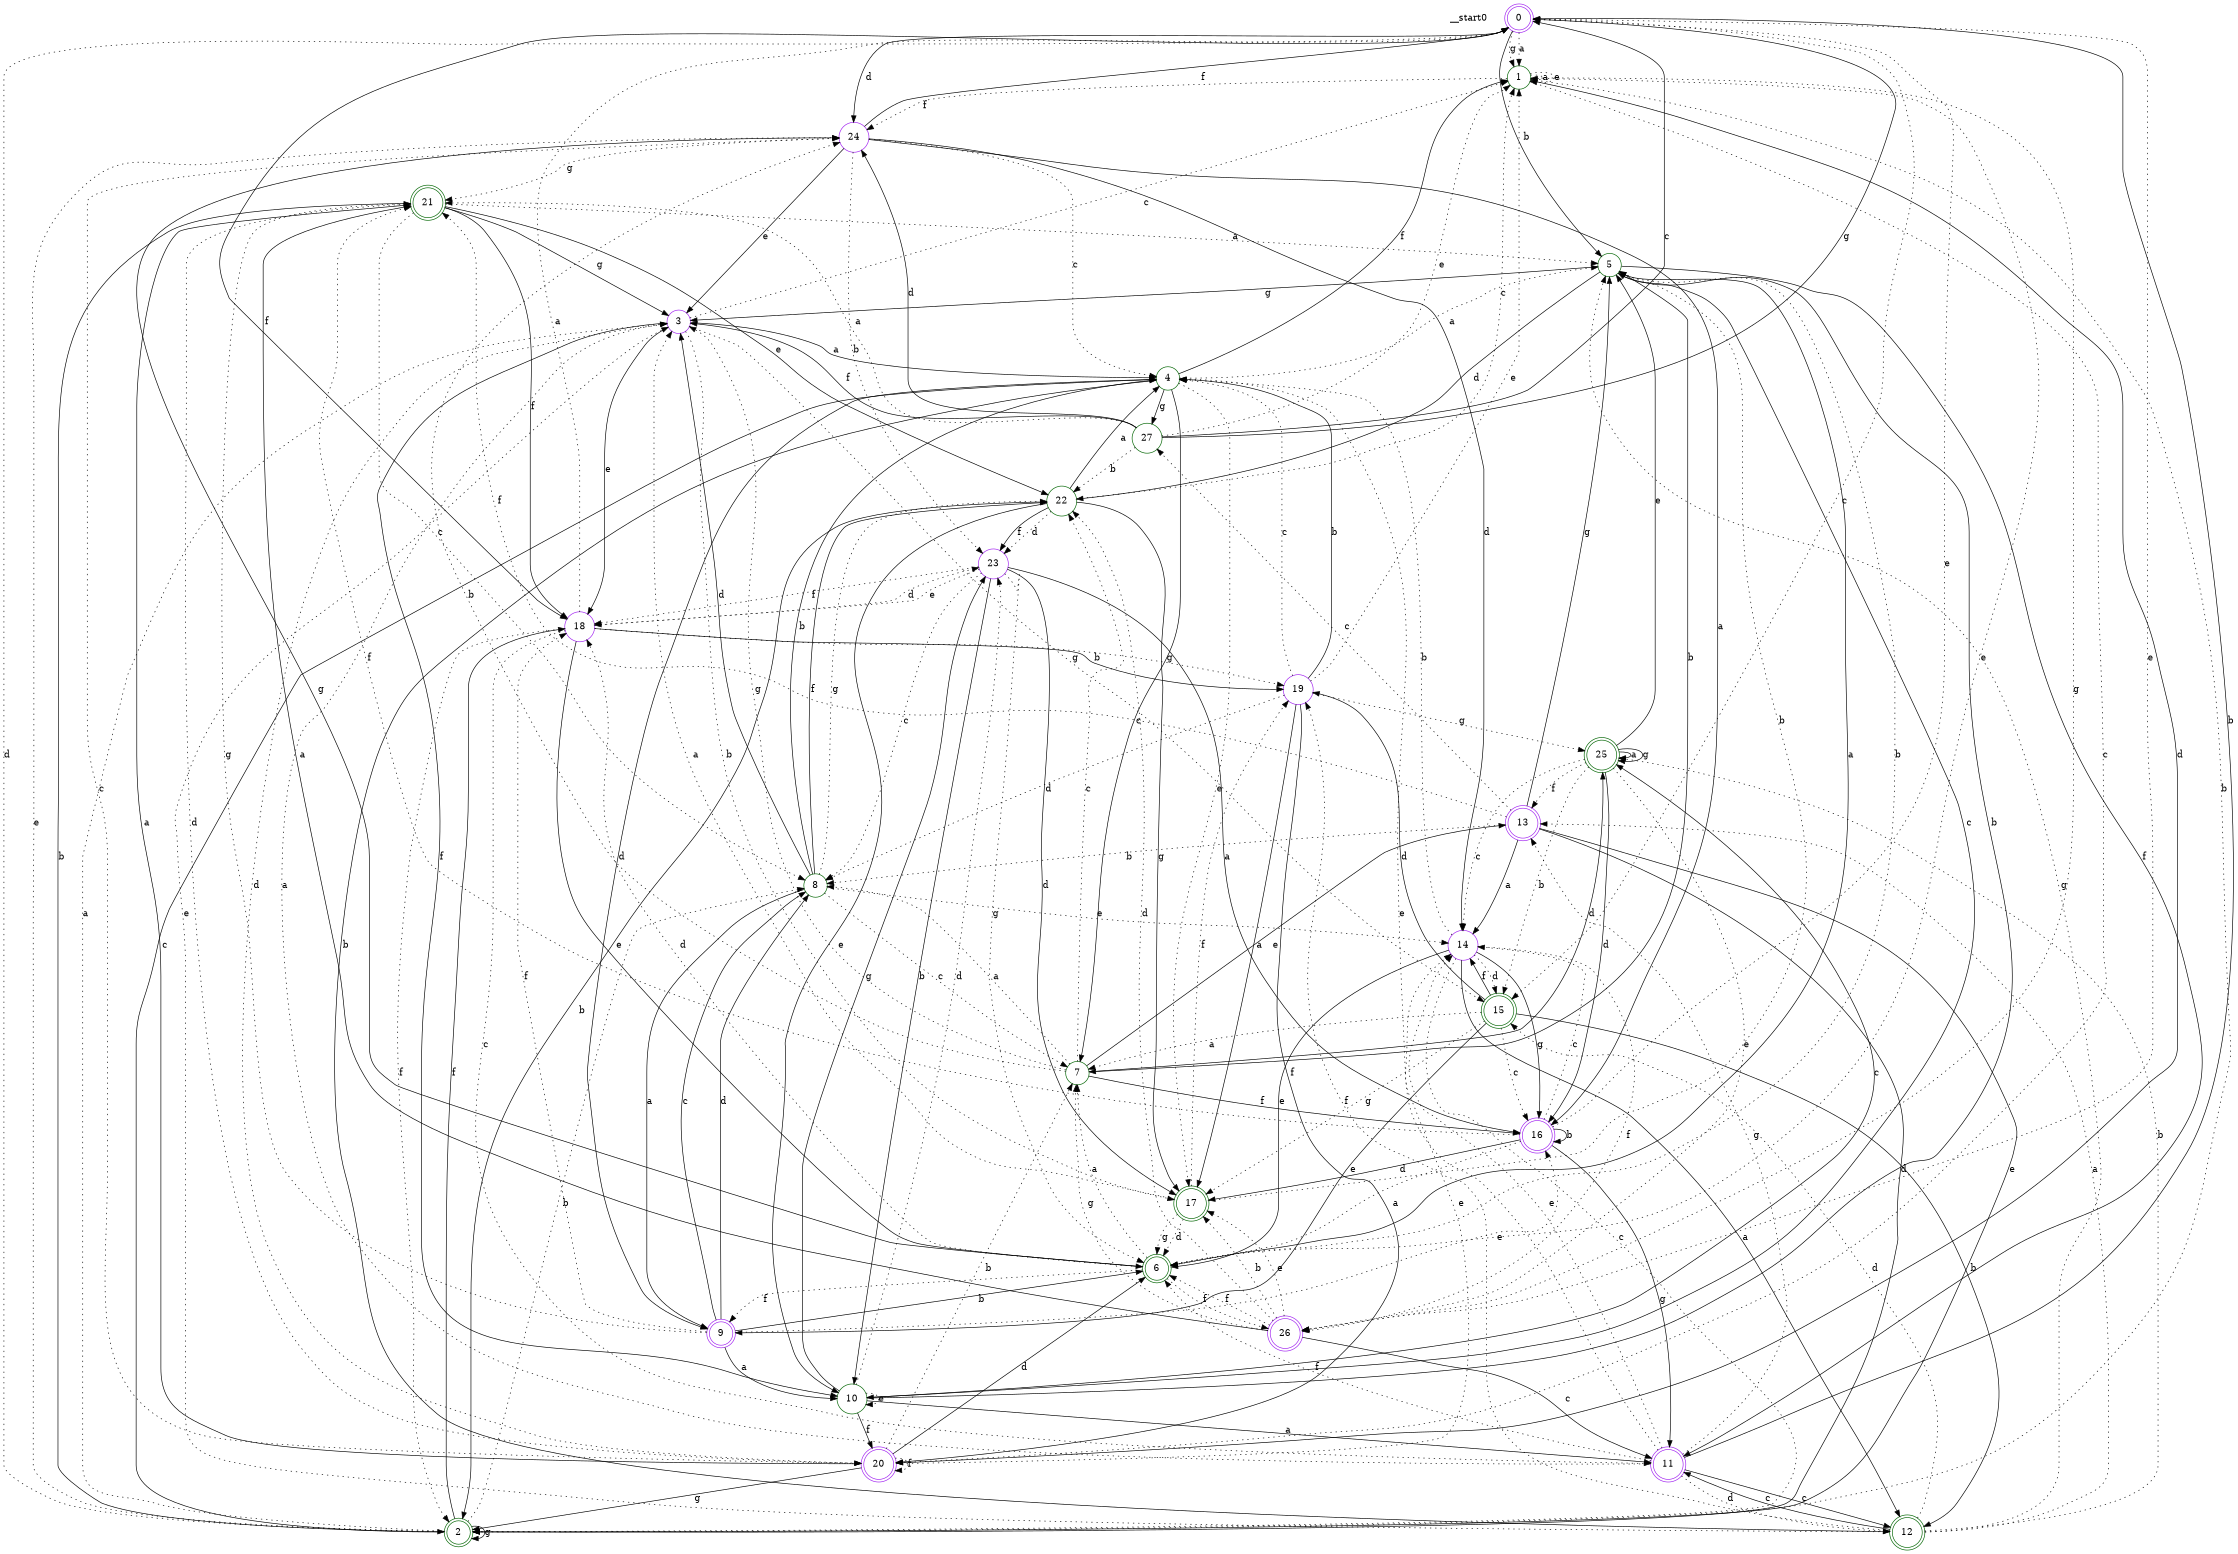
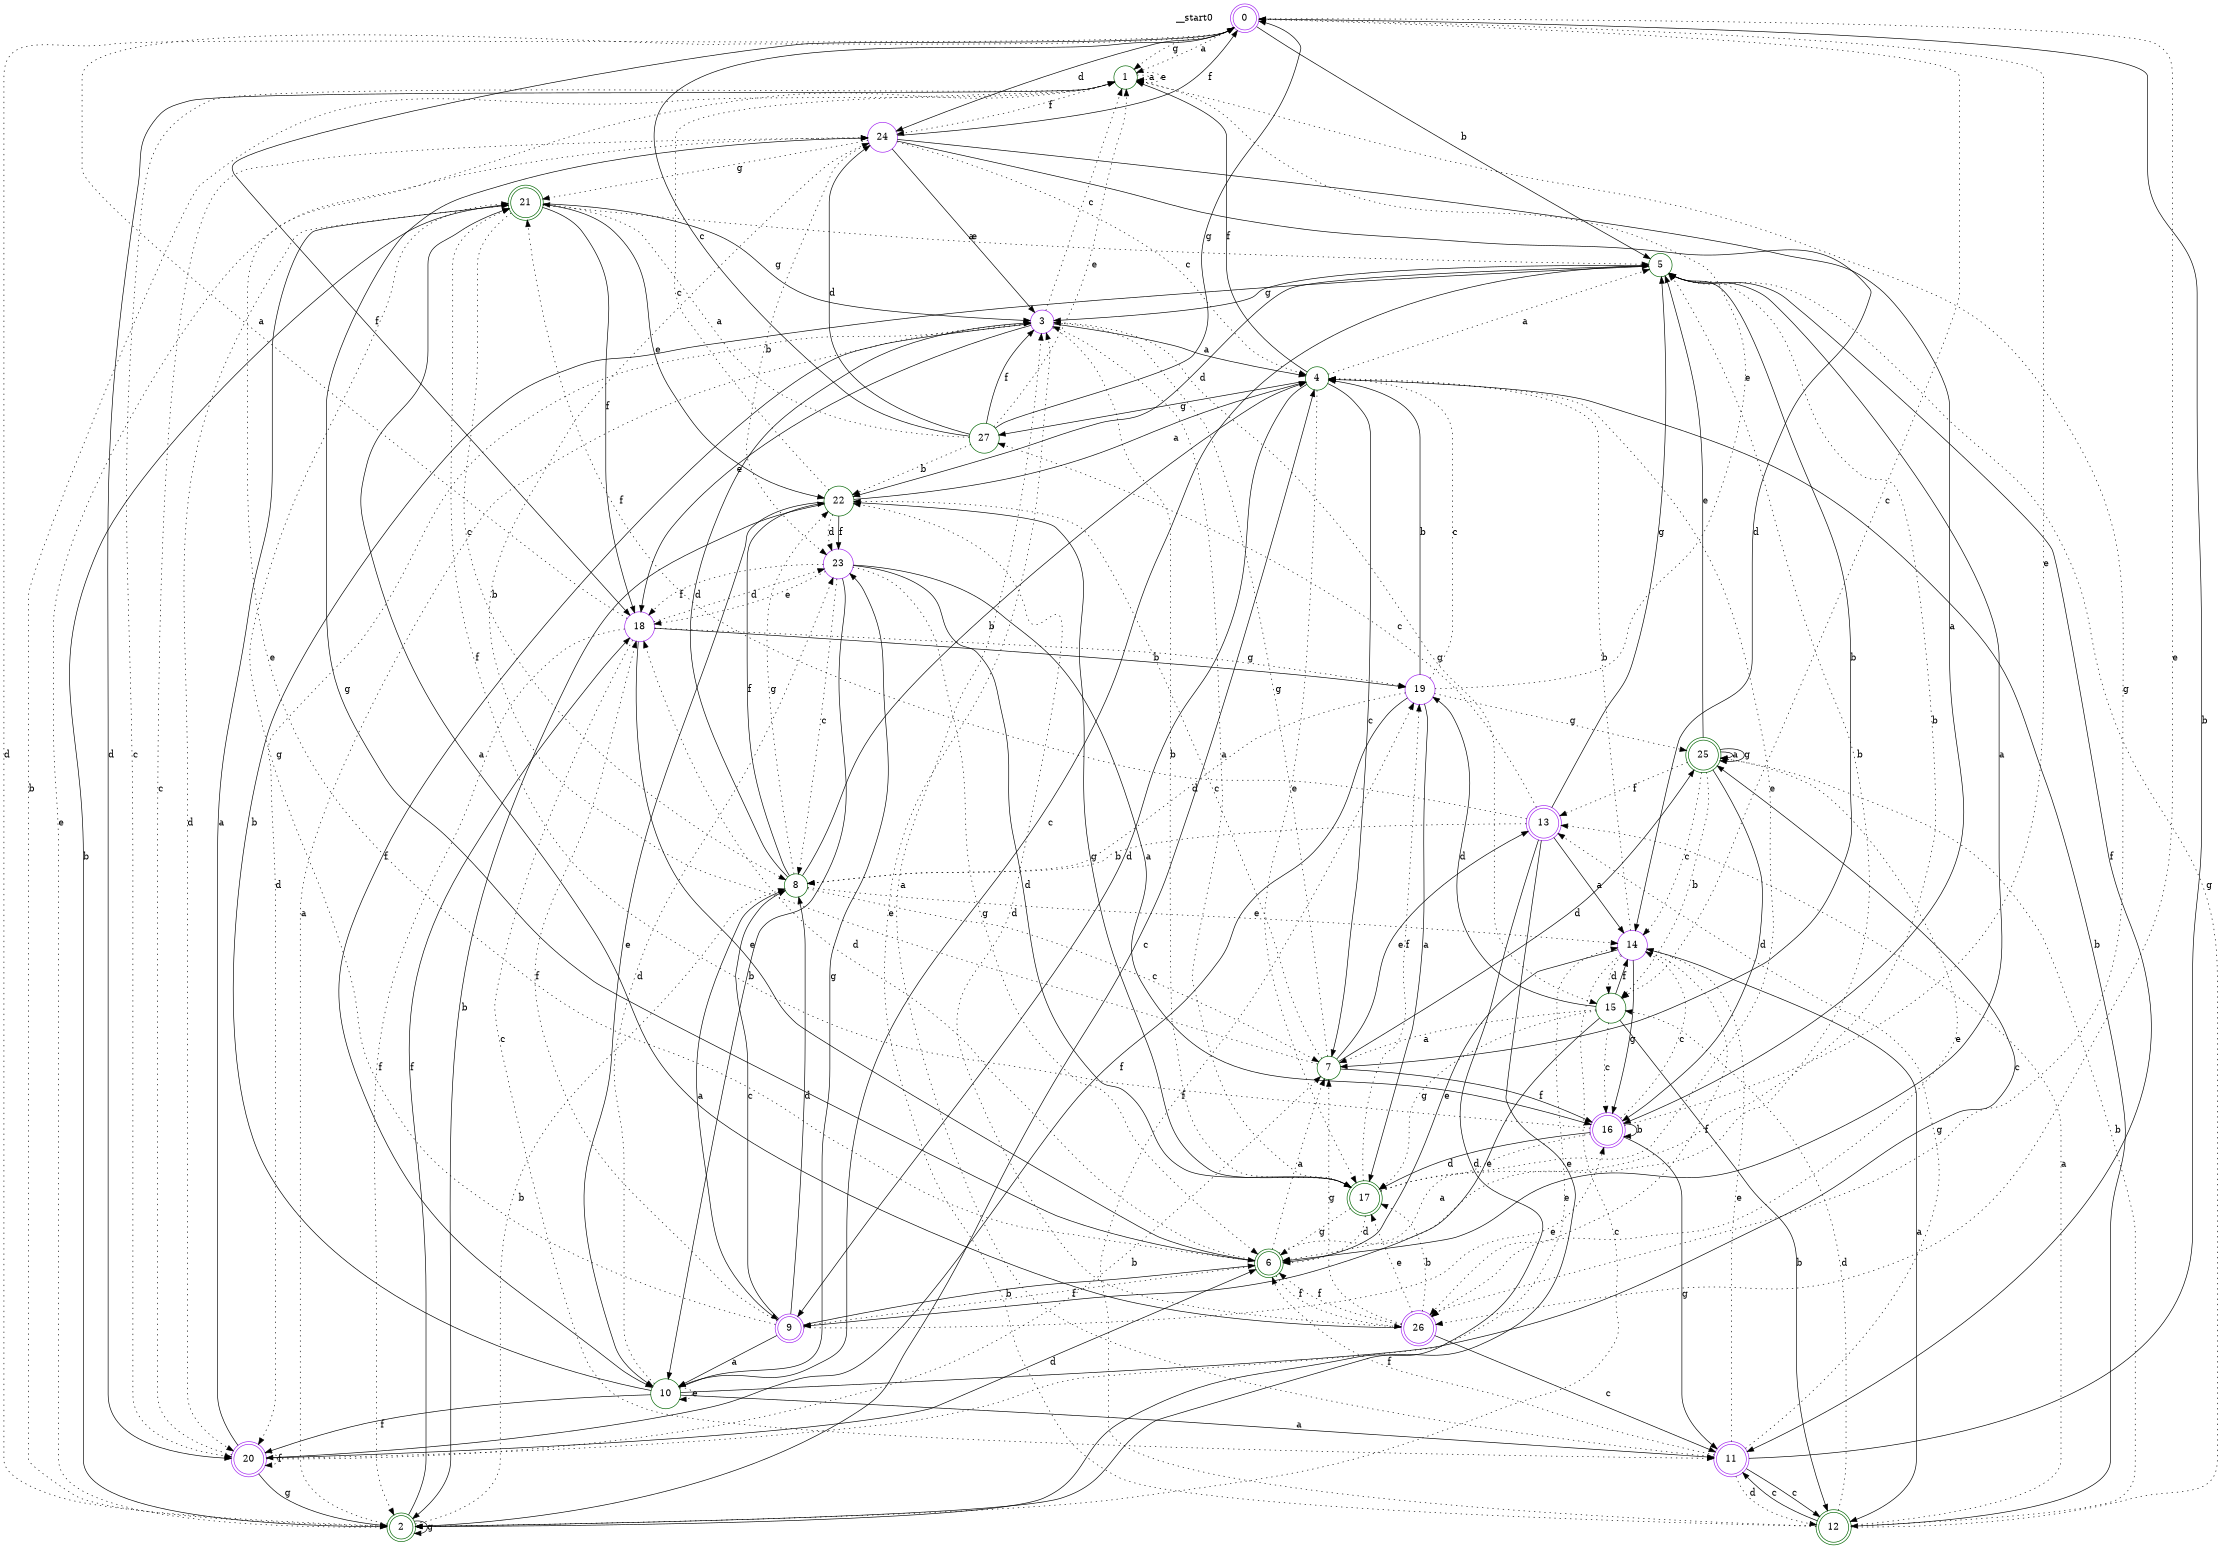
(1398, 892) -> (1769, 780)
(966, 952) -> none
(1499, 1011) -> (1611, 1008)
